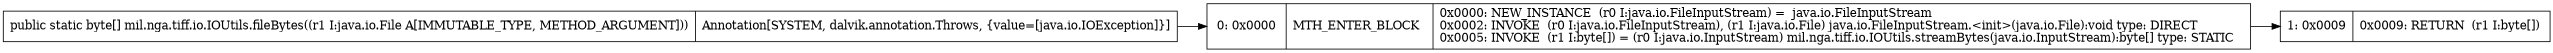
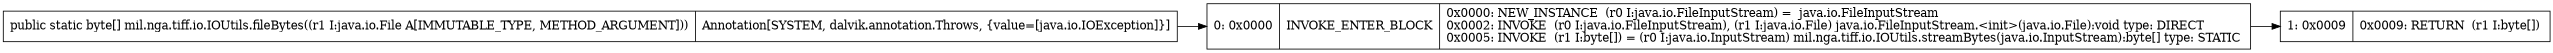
(1356, 26) -> (1360, 26)
